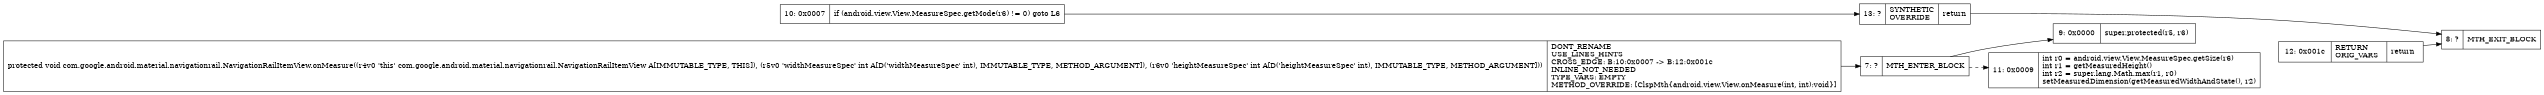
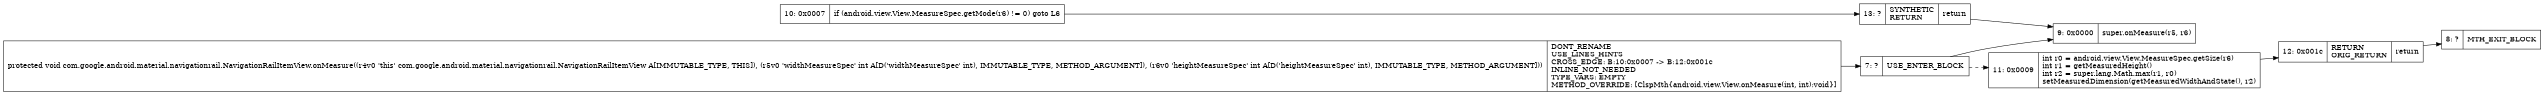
(2204, 17) -> (2009, 23)
(1910, 18) -> (1906, 18)
(2147, 33) -> (2147, 33)
(2357, 55) -> (2359, 55)
none -> (2267, 59)
(1926, 66) -> (1925, 66)
